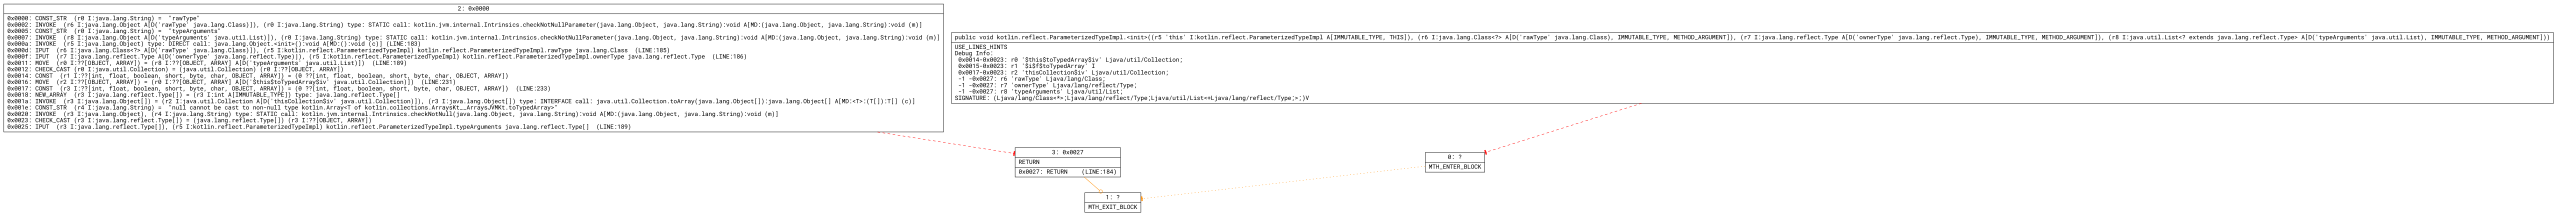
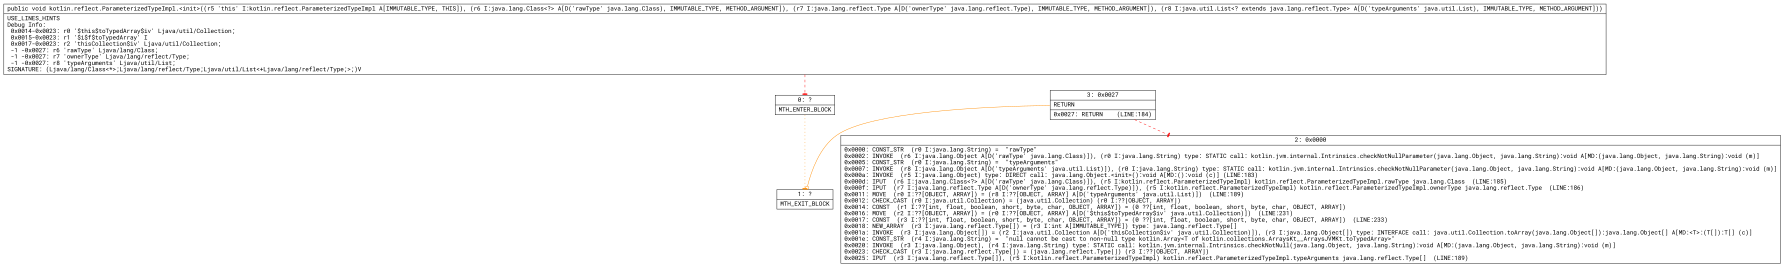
(945, 143) -> (1151, 127)
